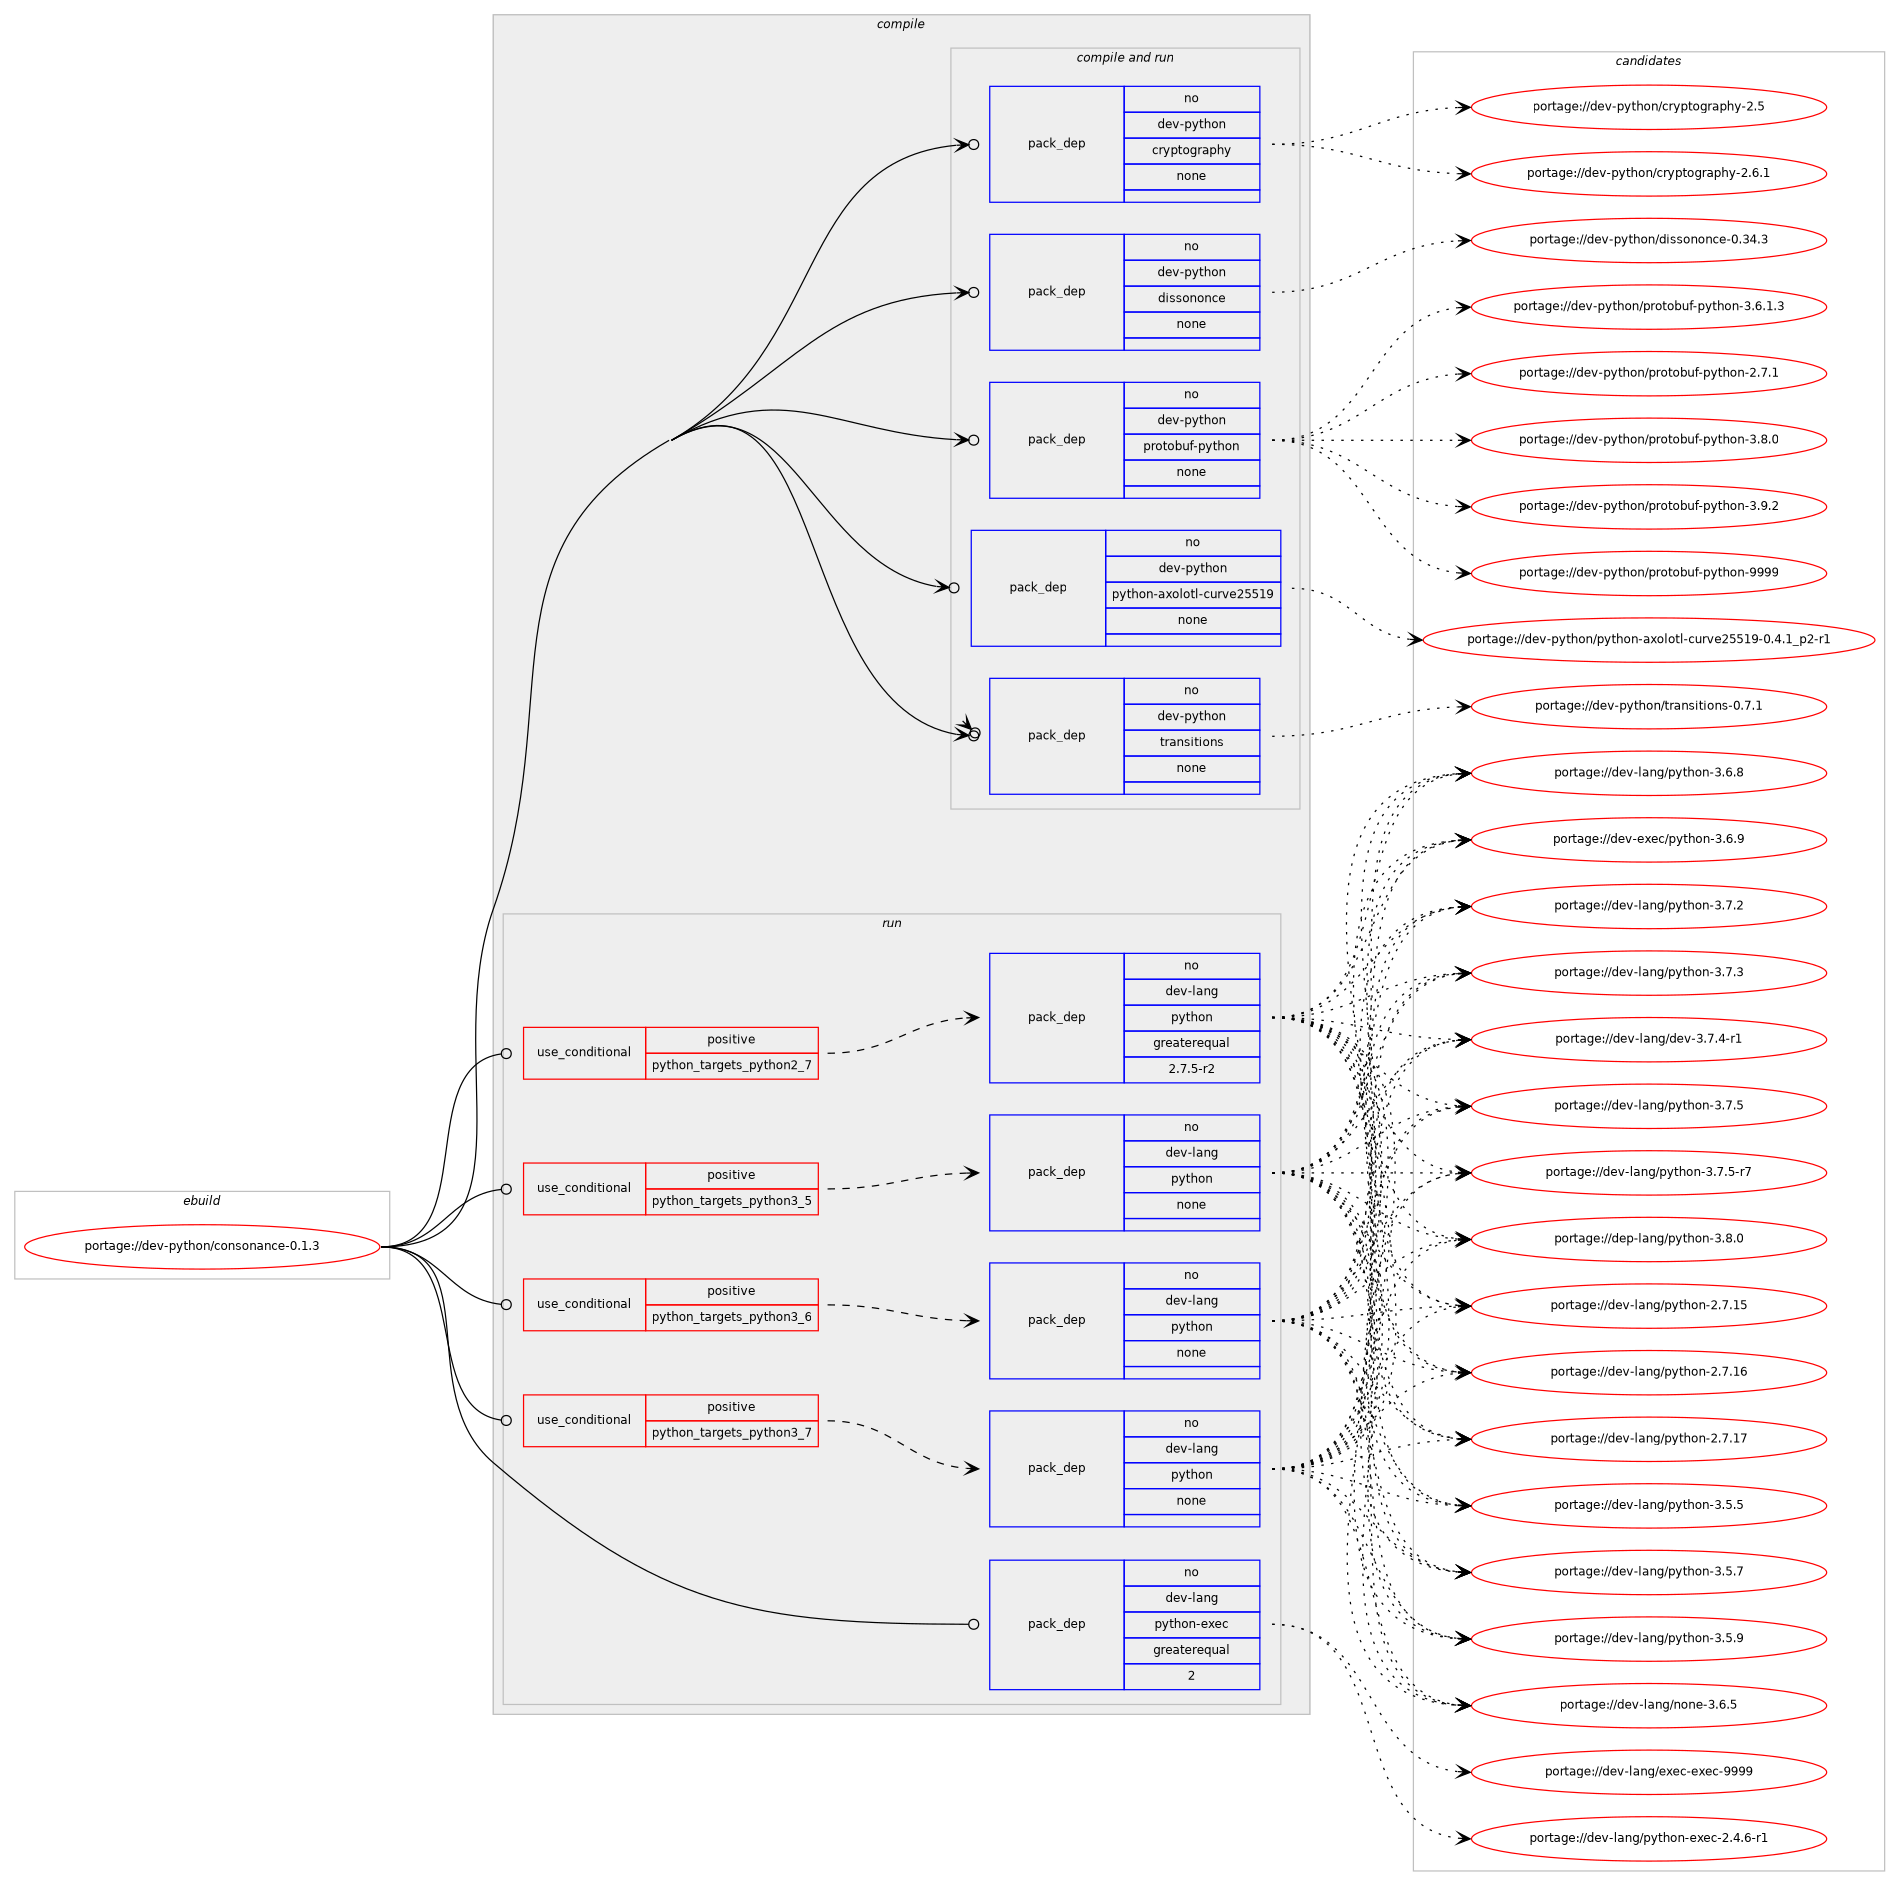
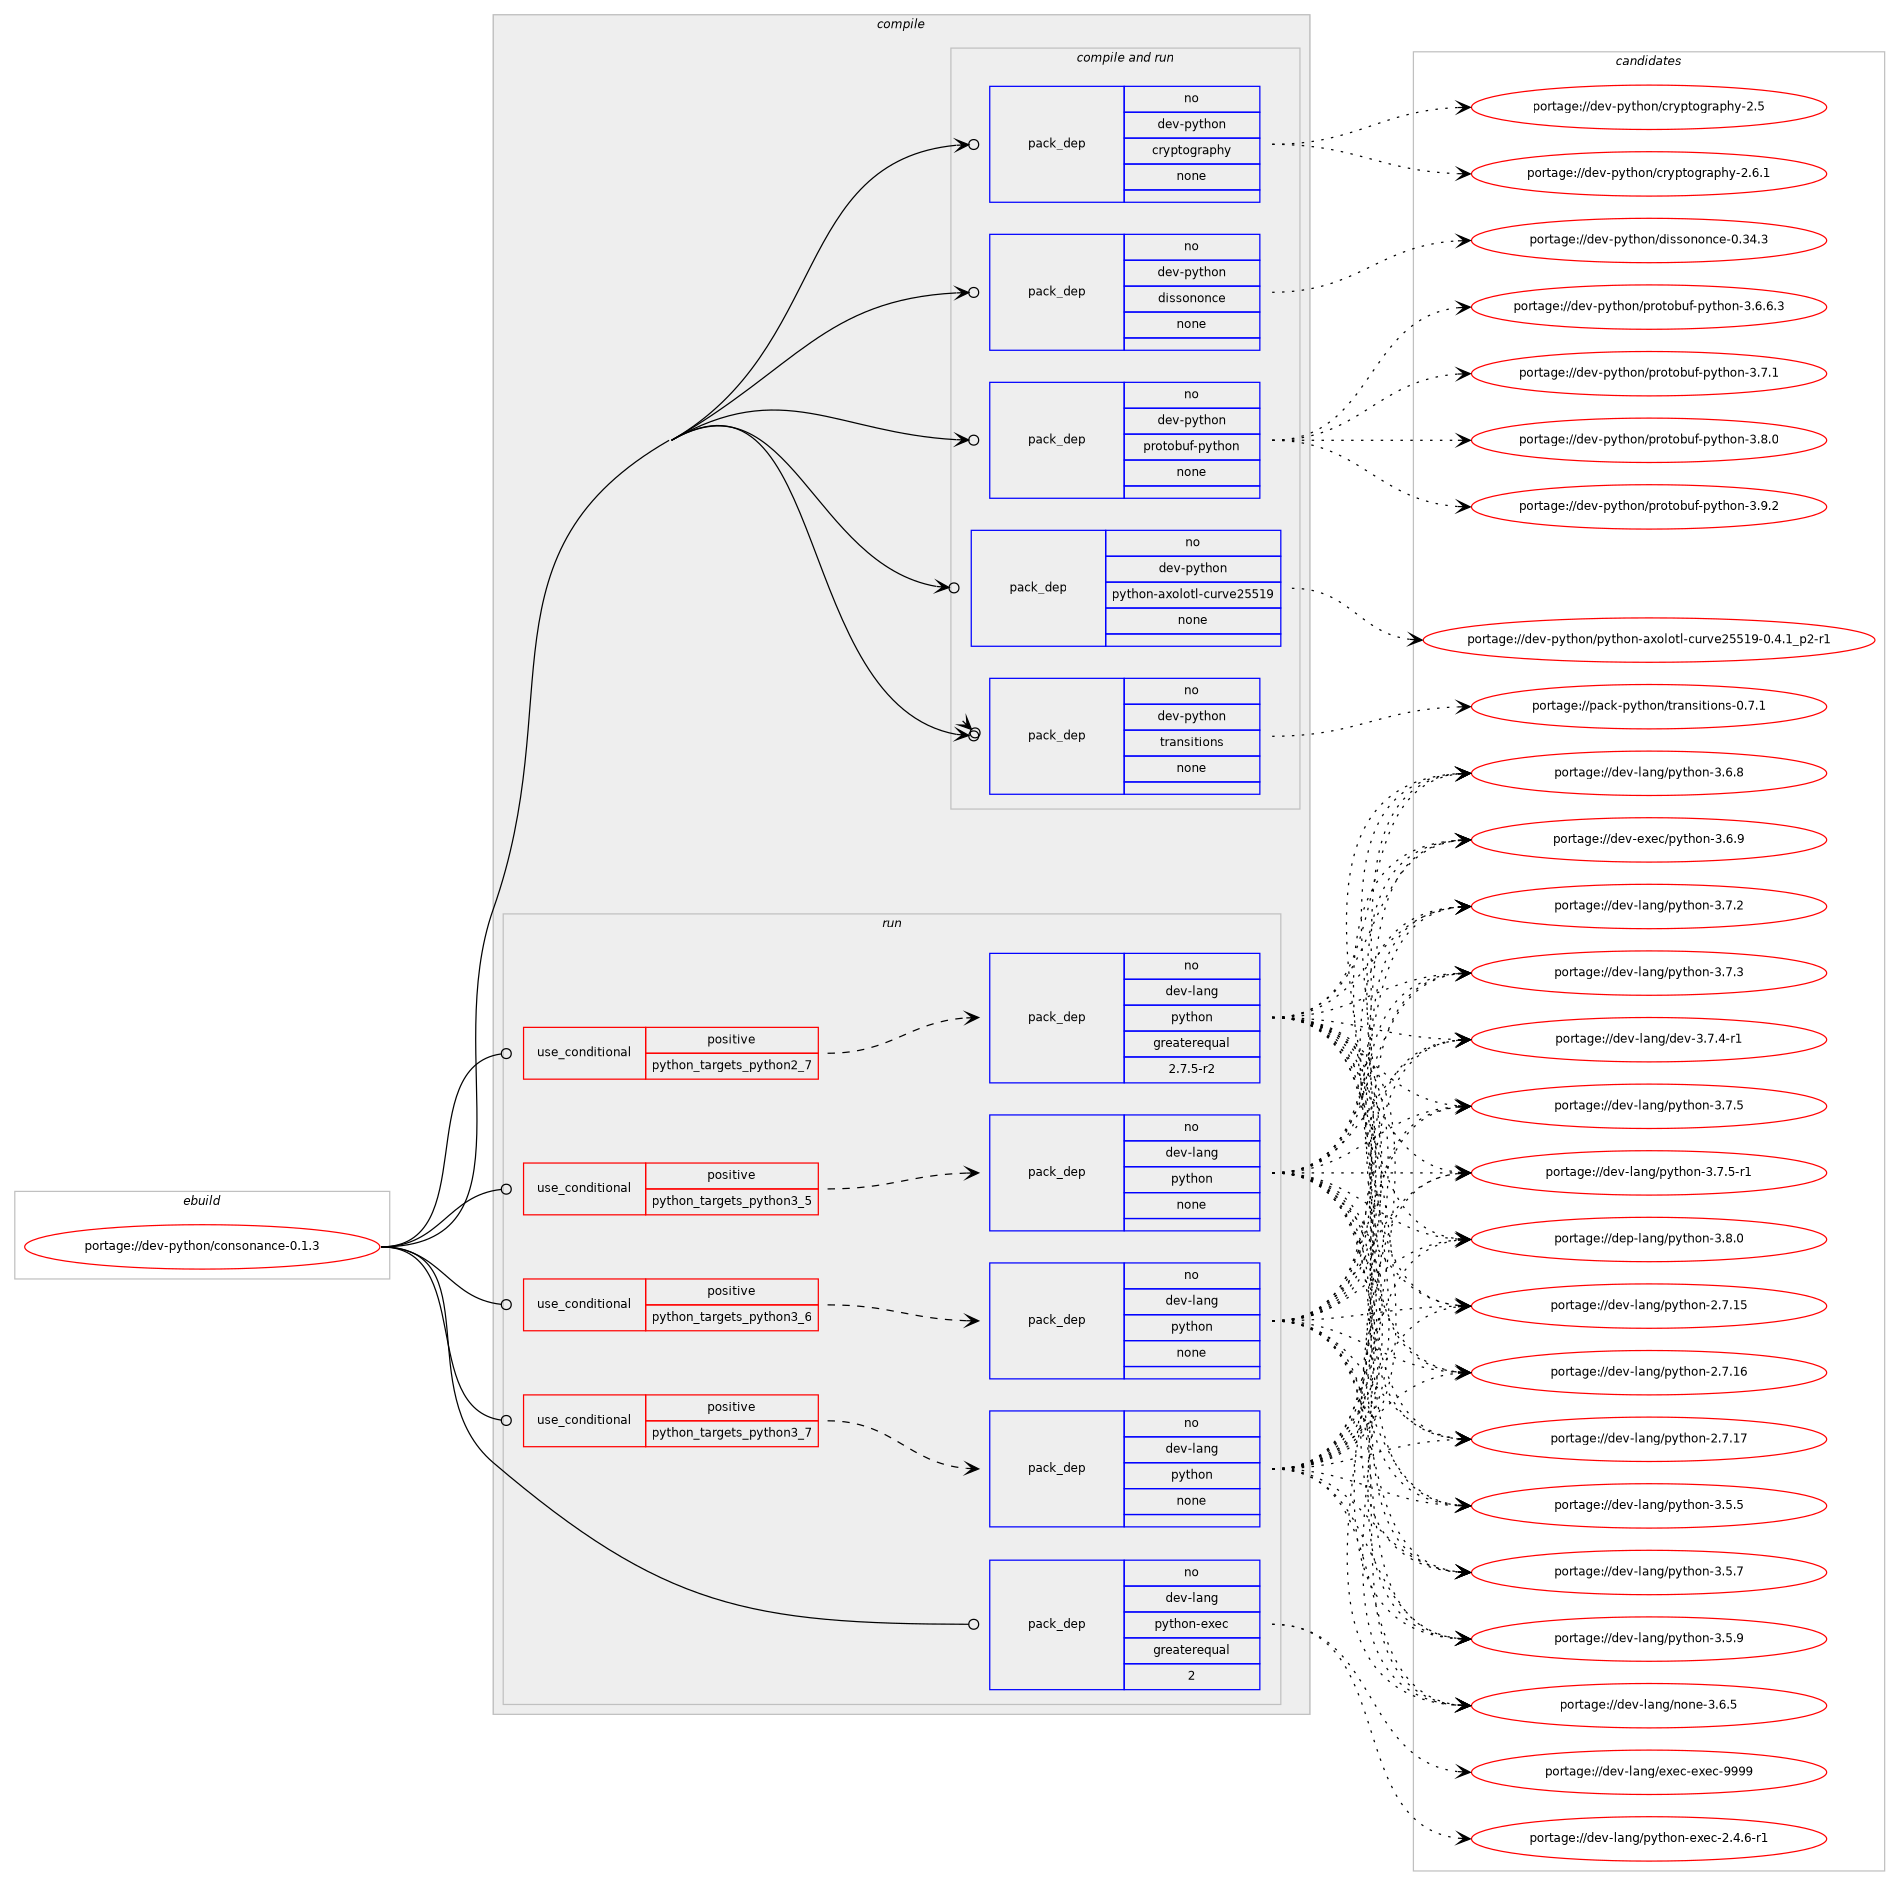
(1649, 307) -> (1649, 307)
(1649, 374) -> (1649, 374)
(1649, 574) -> none
(1649, 707) -> (1649, 707)
(1649, 1173) -> (1649, 1173)
